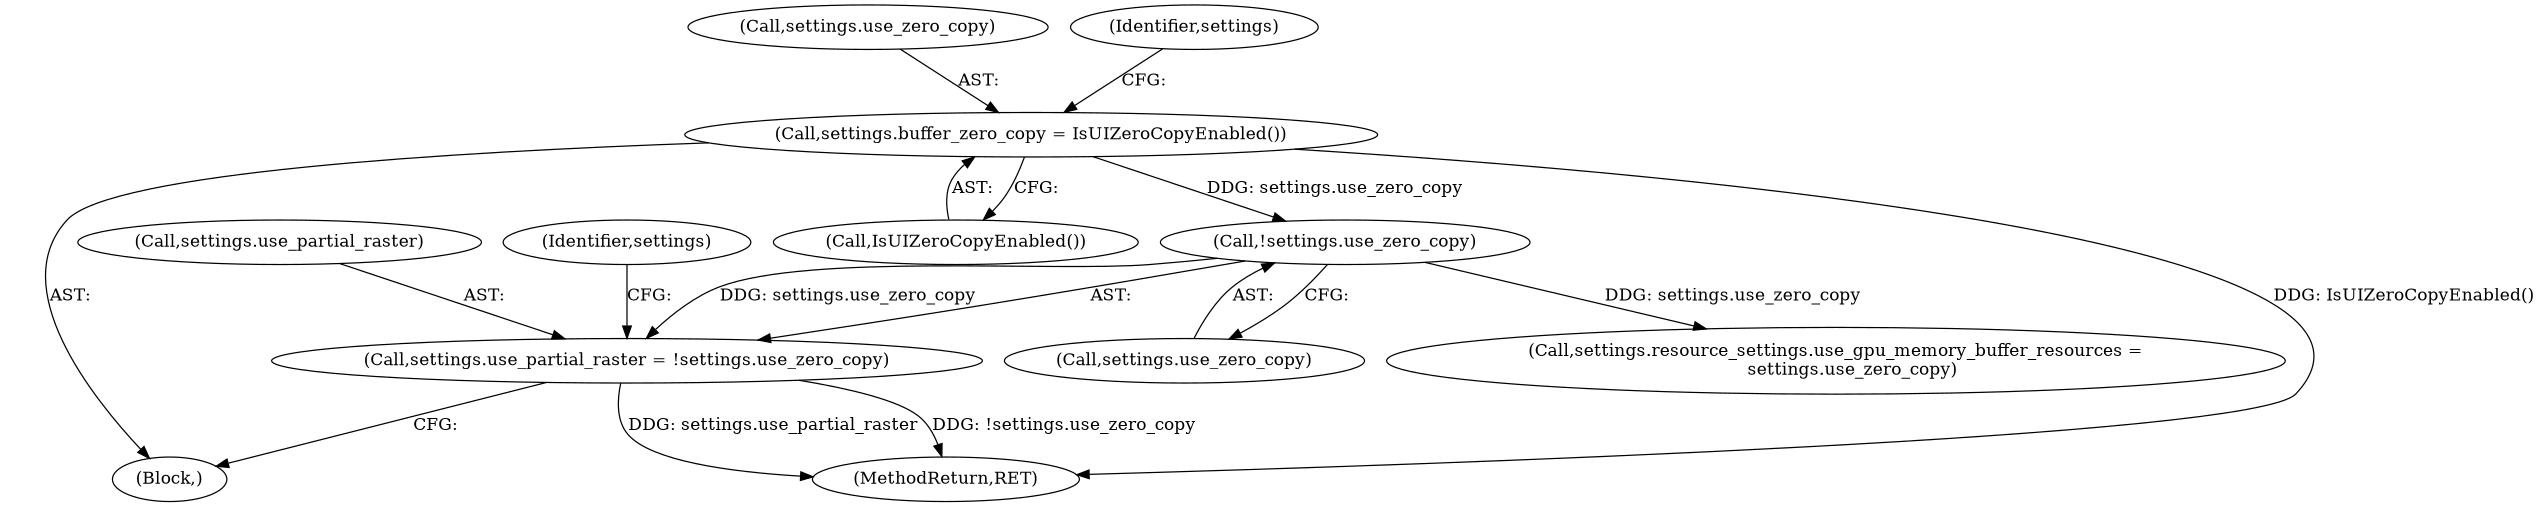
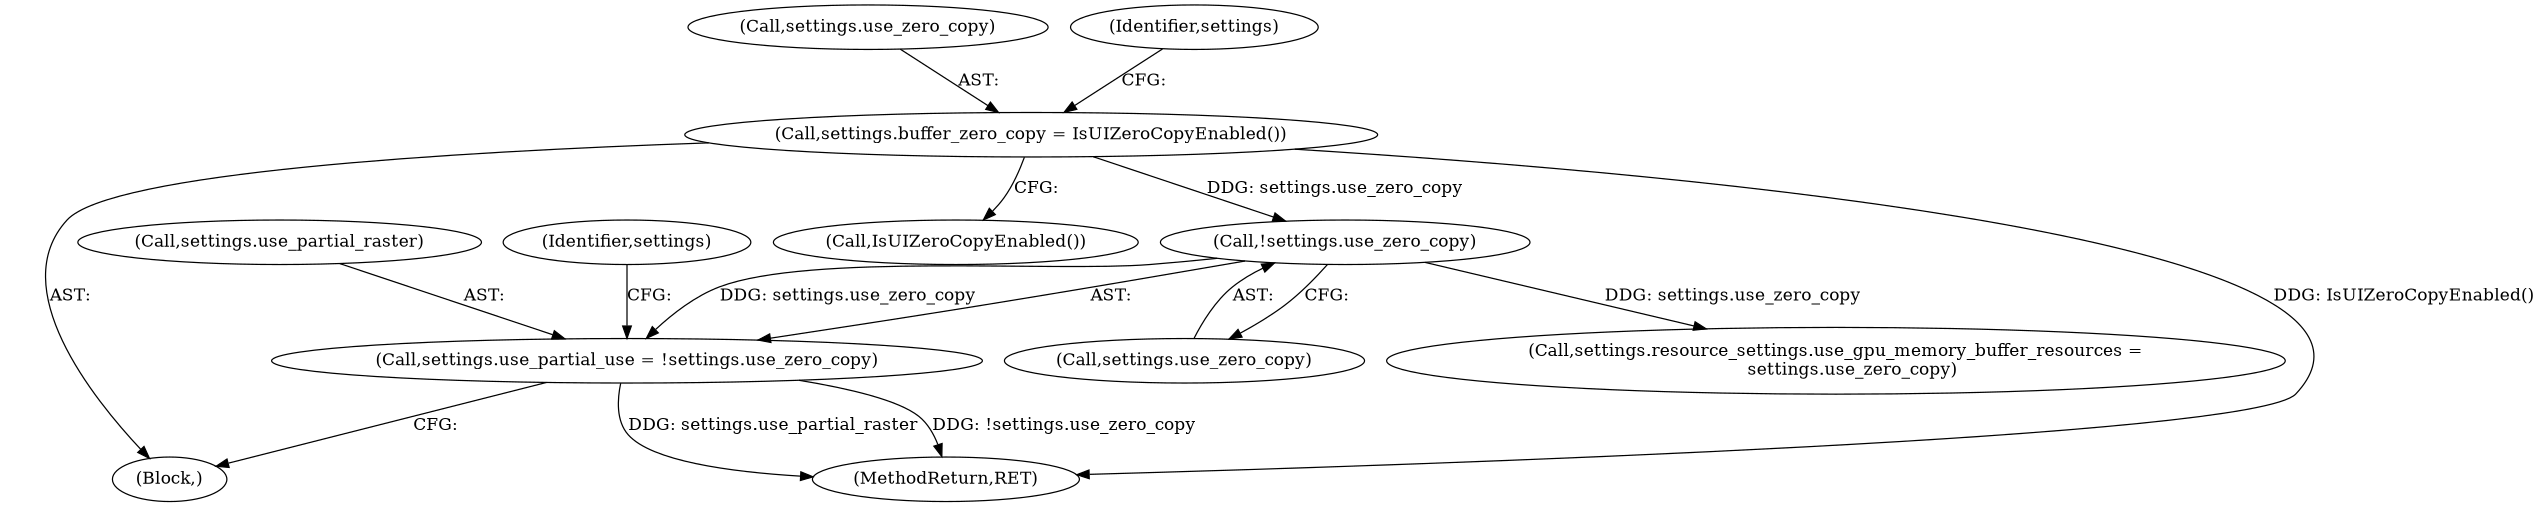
(948, 189) -> none
(627, 361) -> (627, 361)
